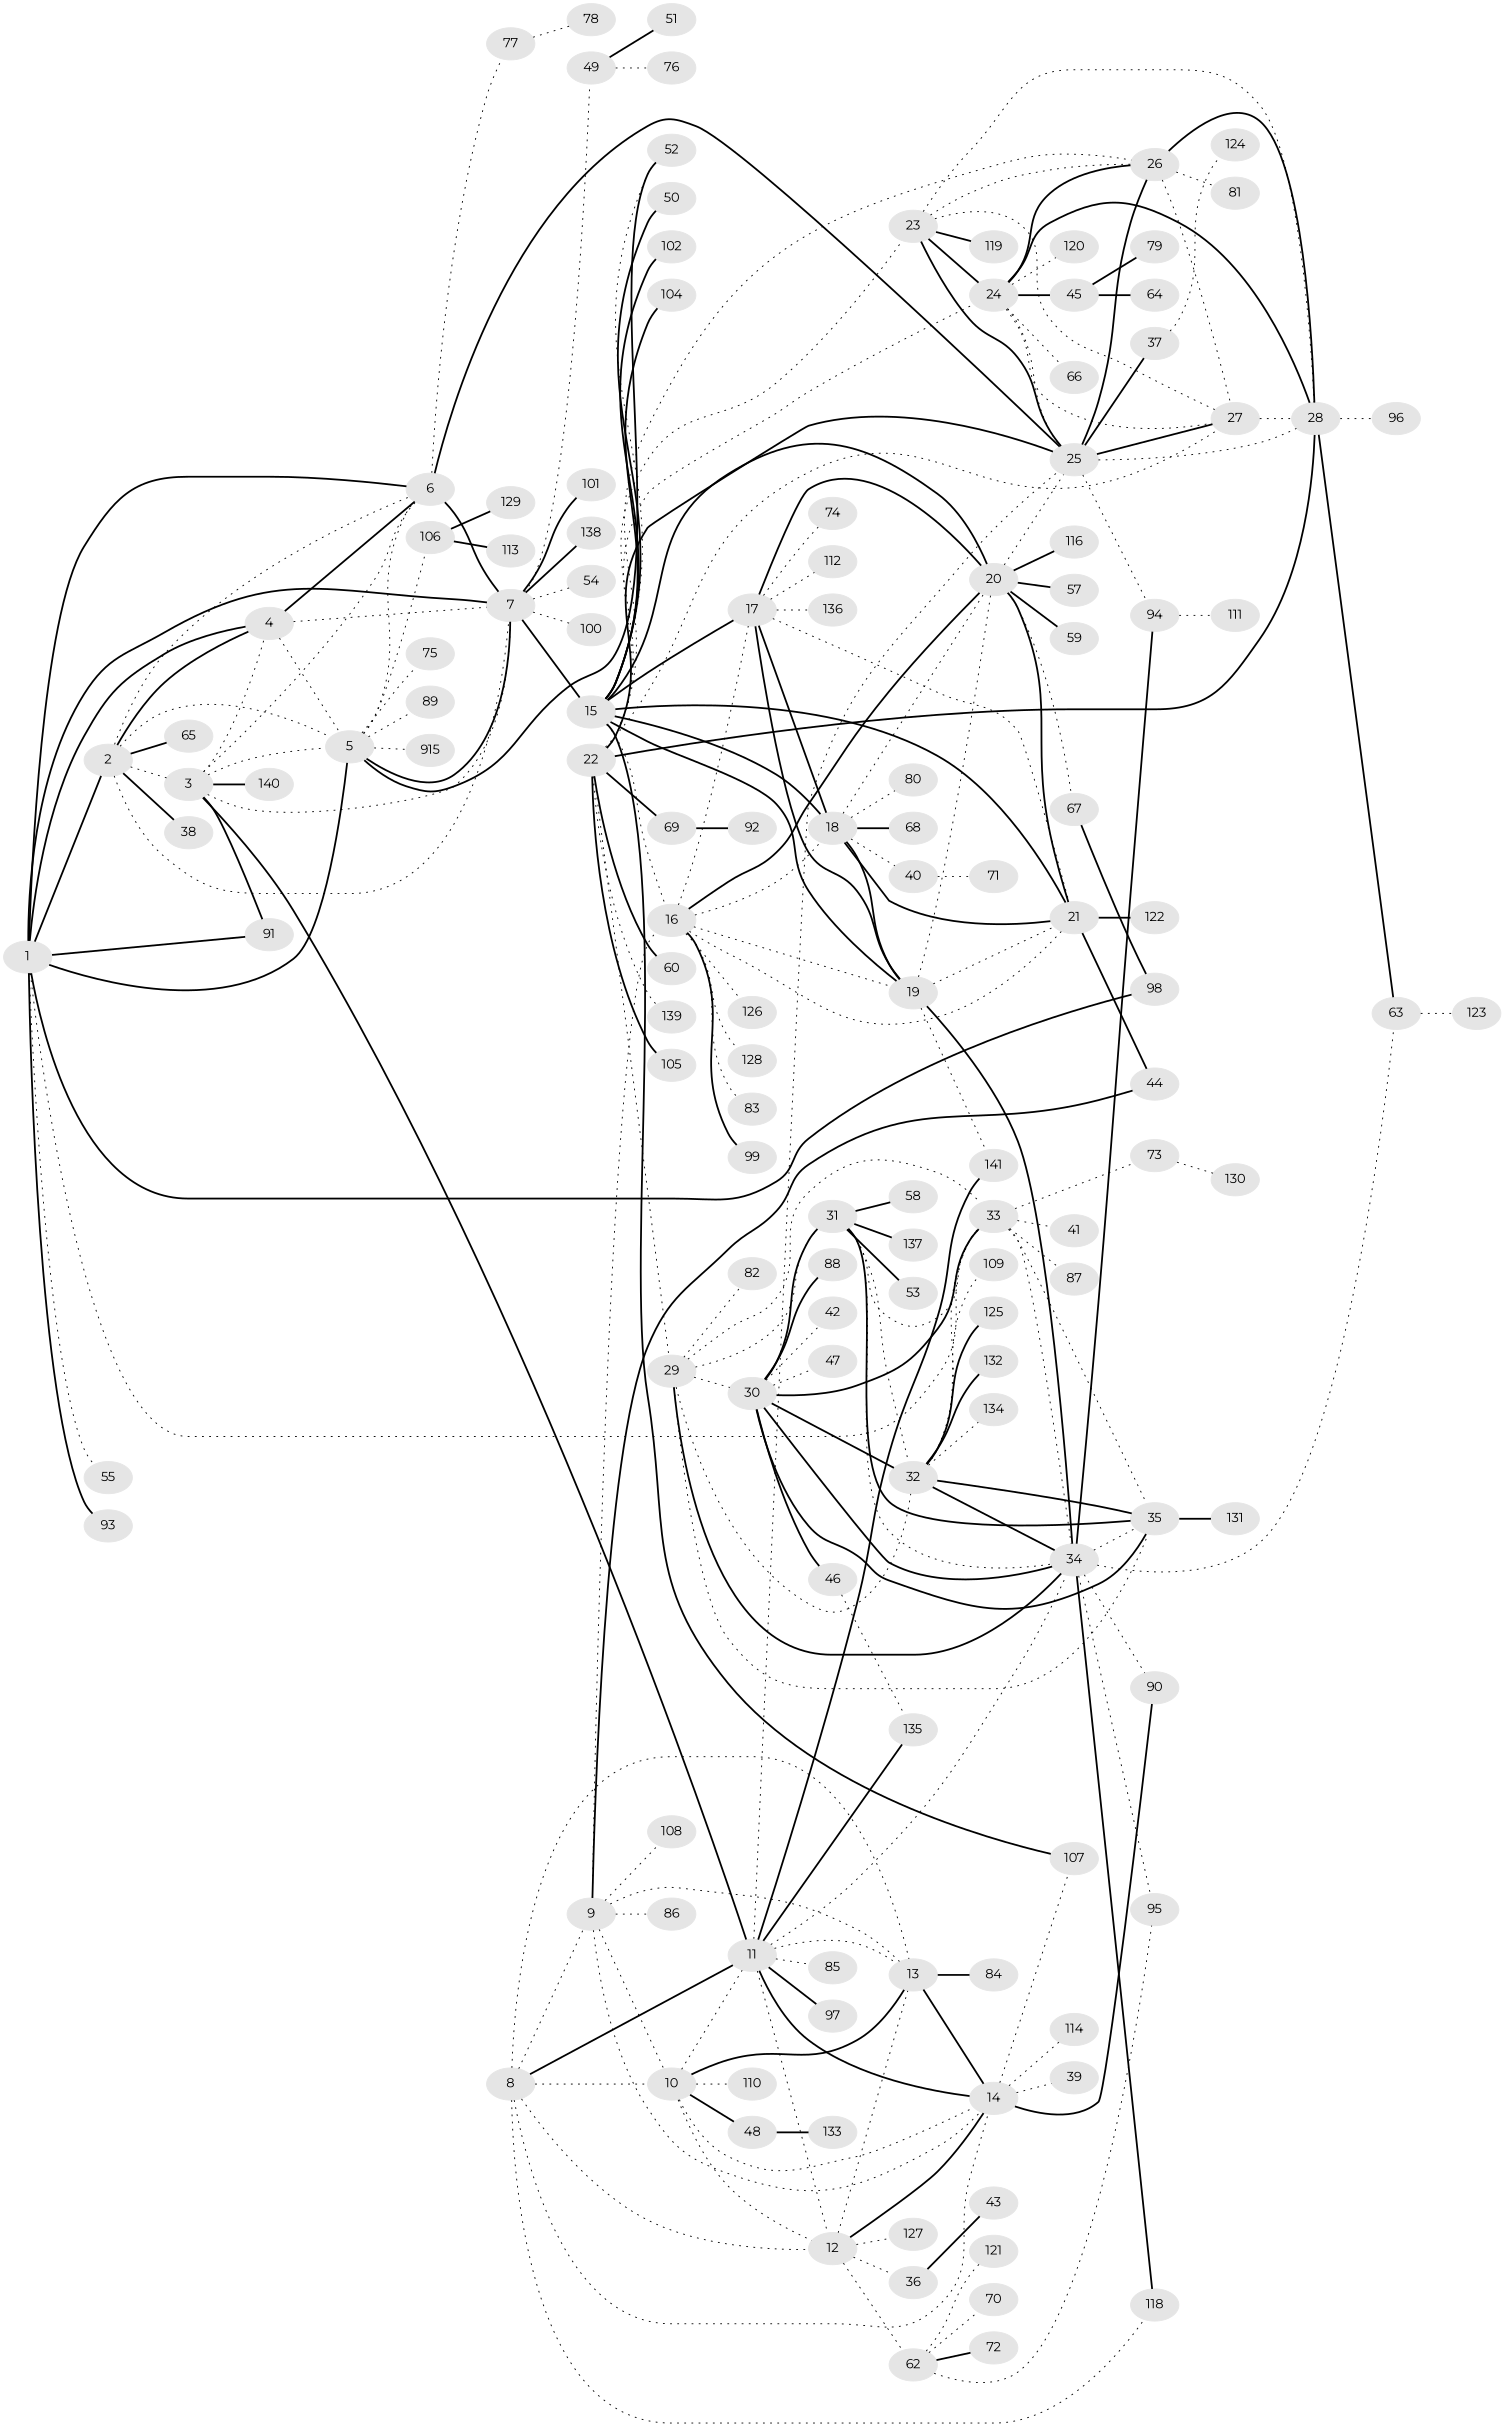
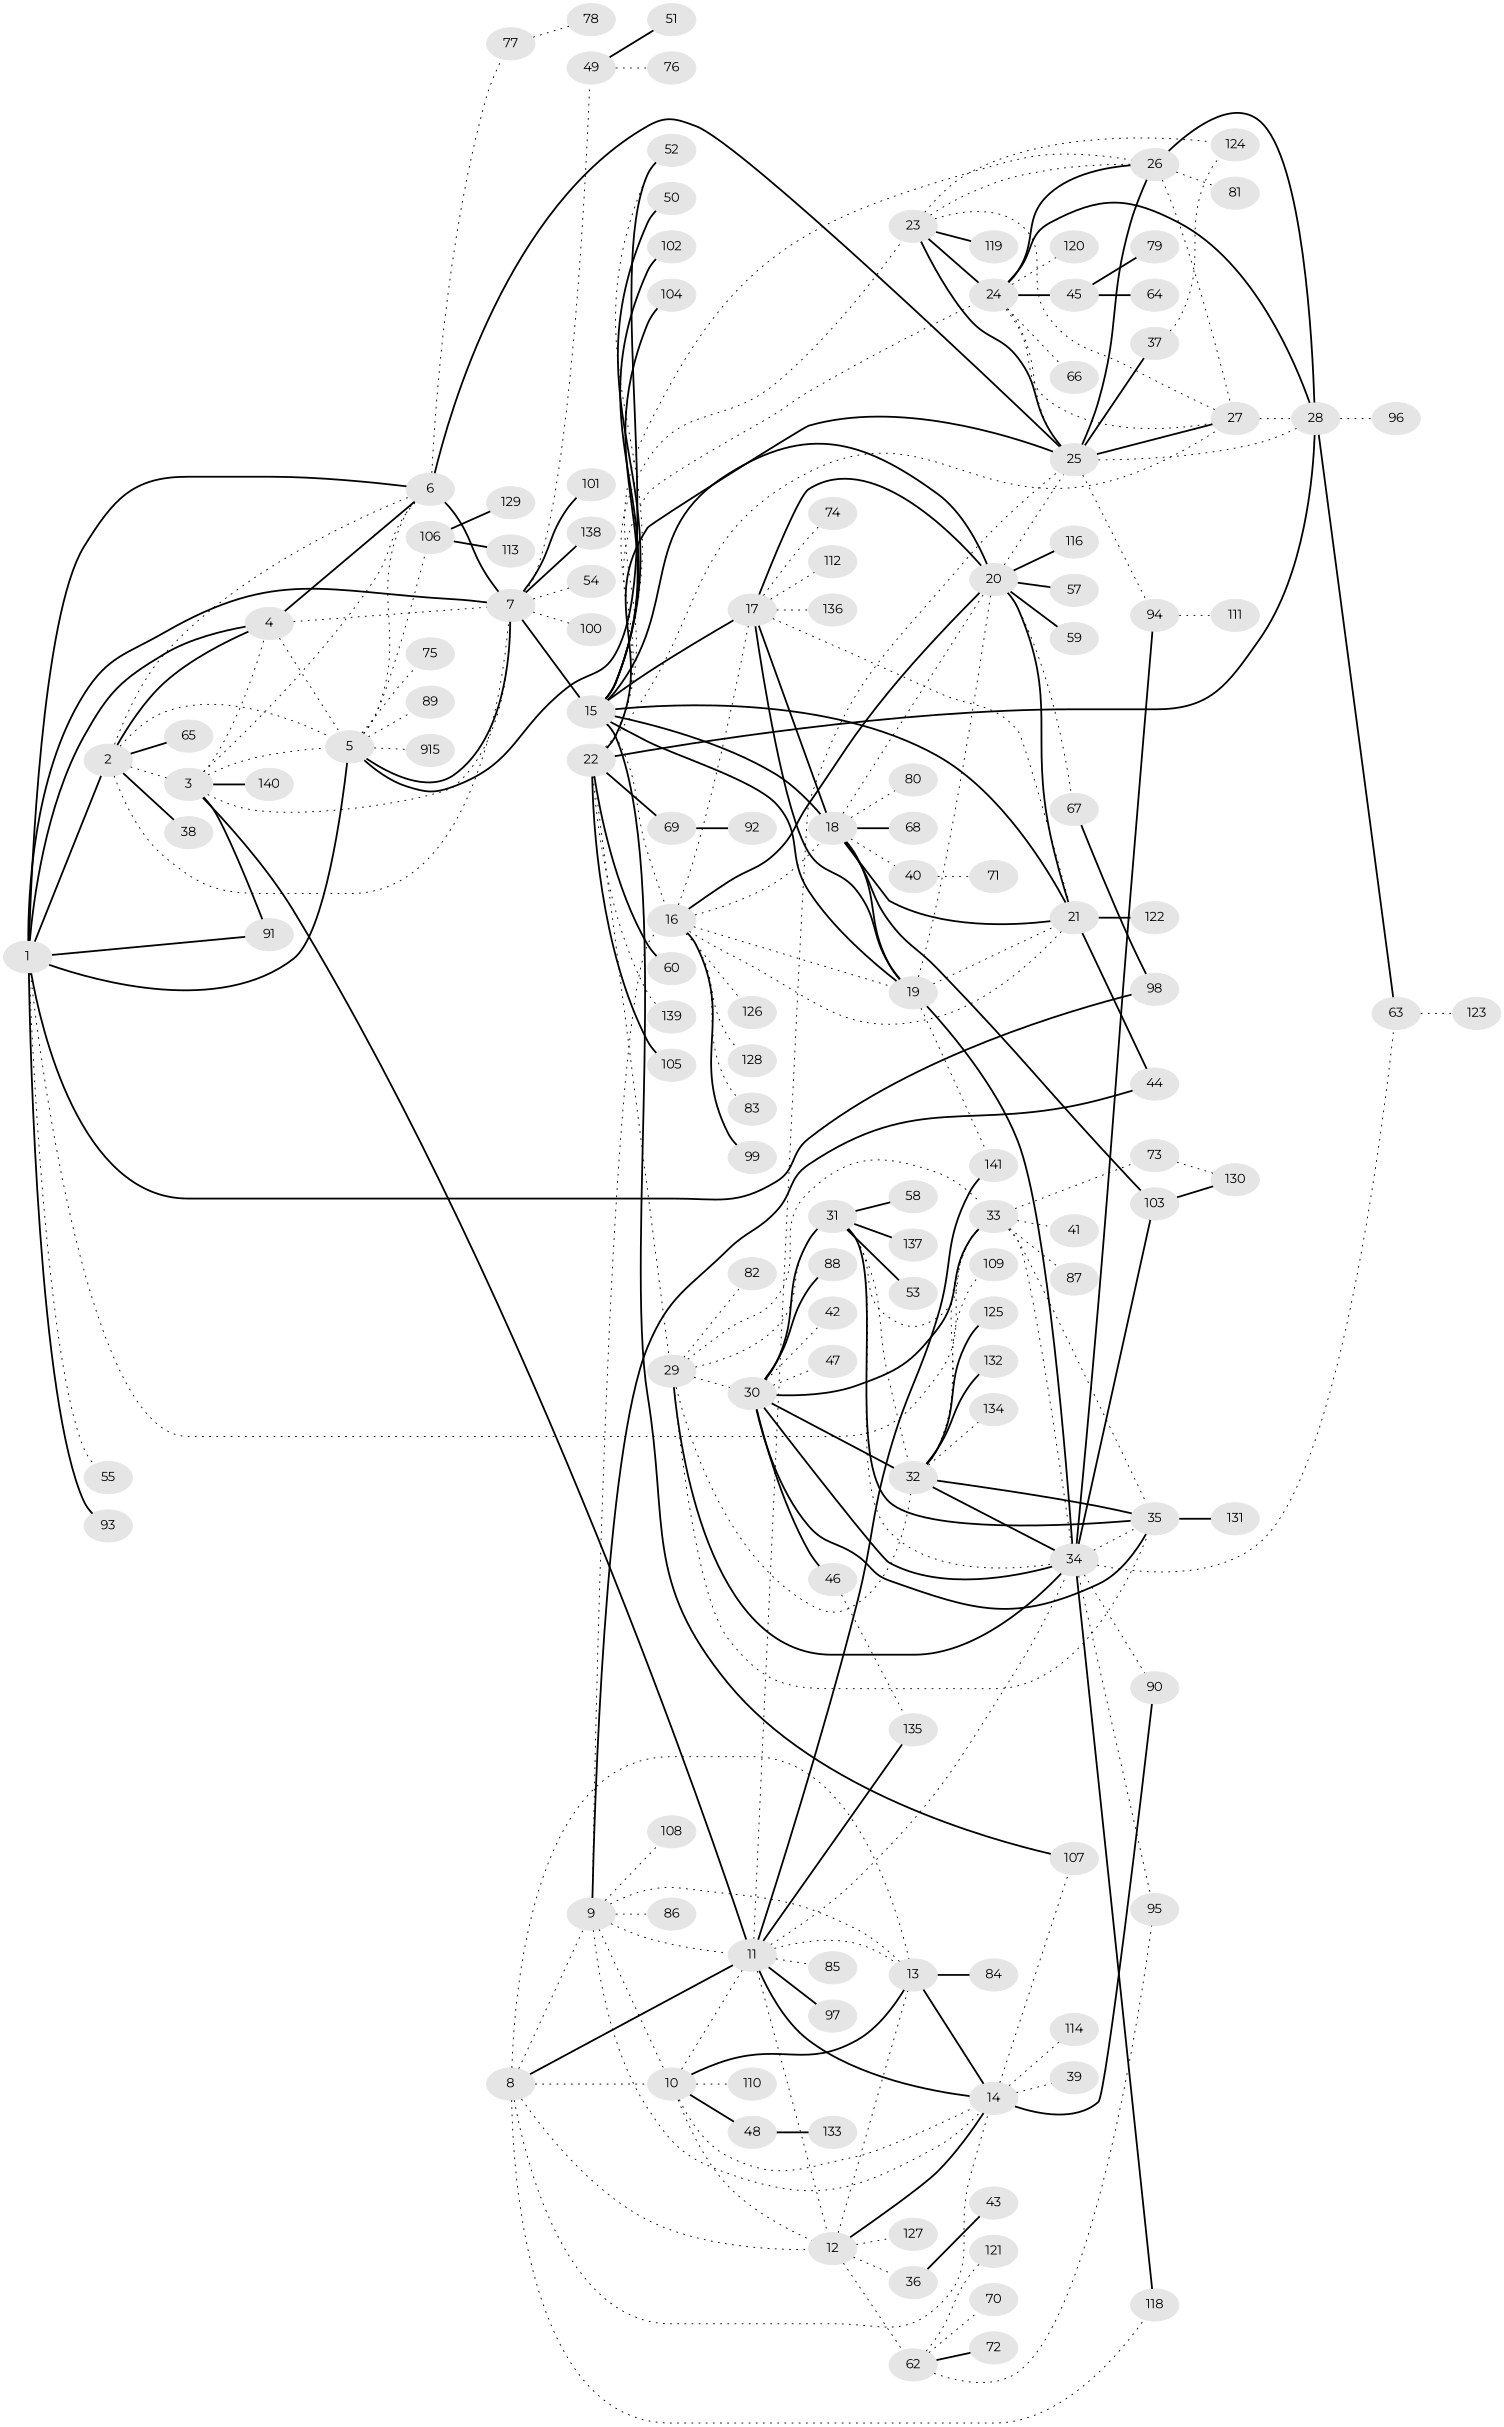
(1217, 74) -> (1058, 145)
none -> (1155, 1204)
none -> (668, 1943)
